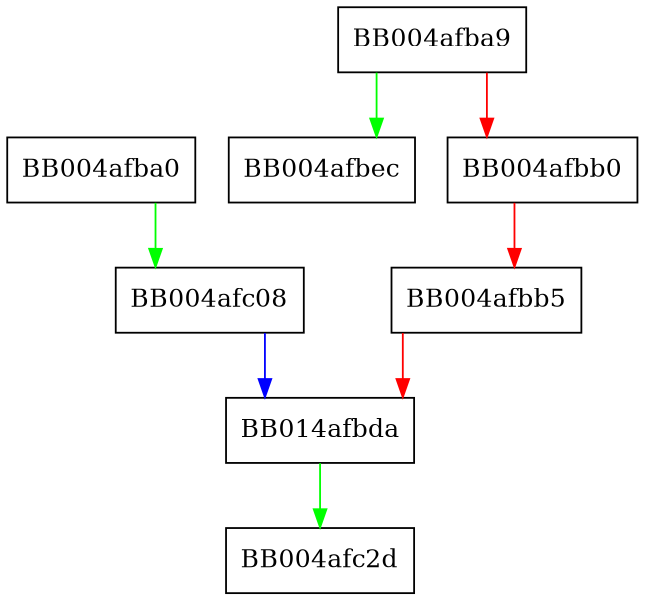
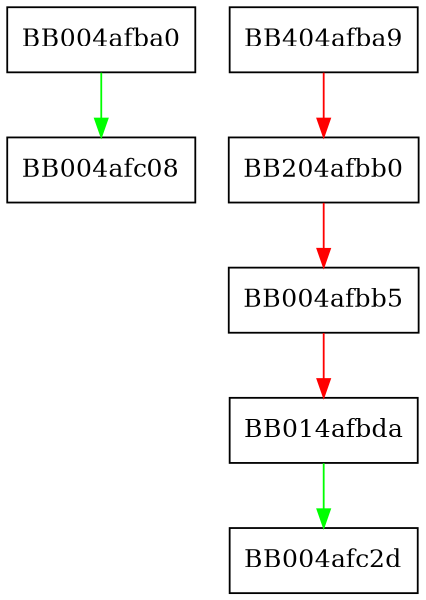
(432, 40) -> (324, 40)
(322, 170) -> none
(542, 170) -> (324, 170)
(265, 356) -> none
